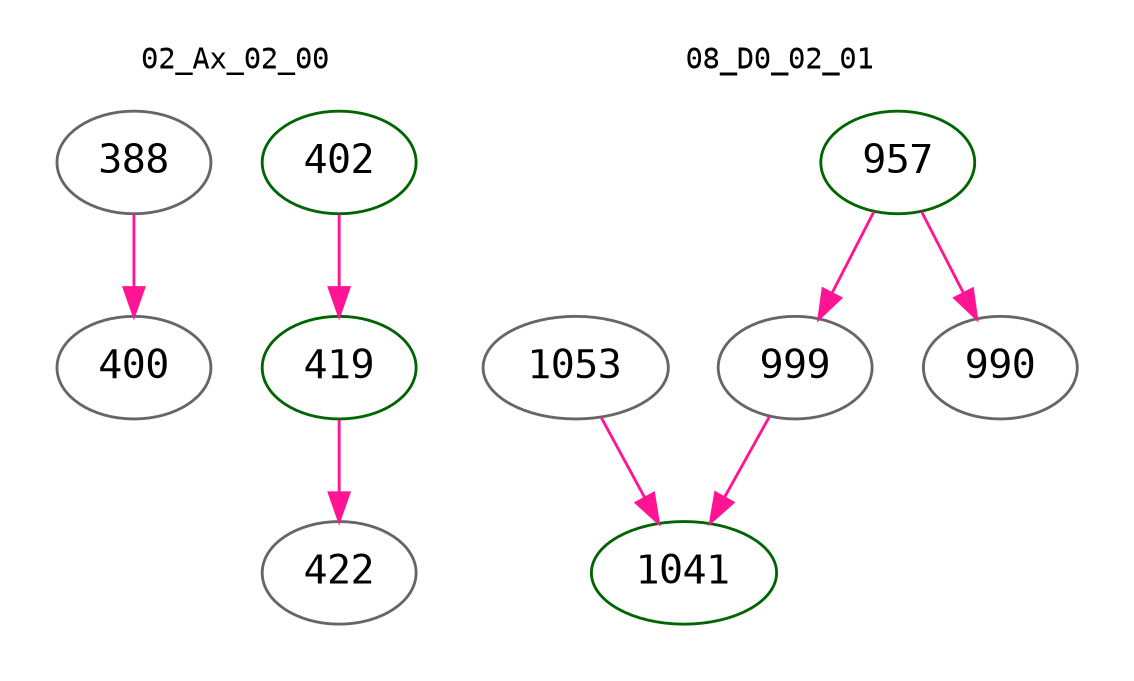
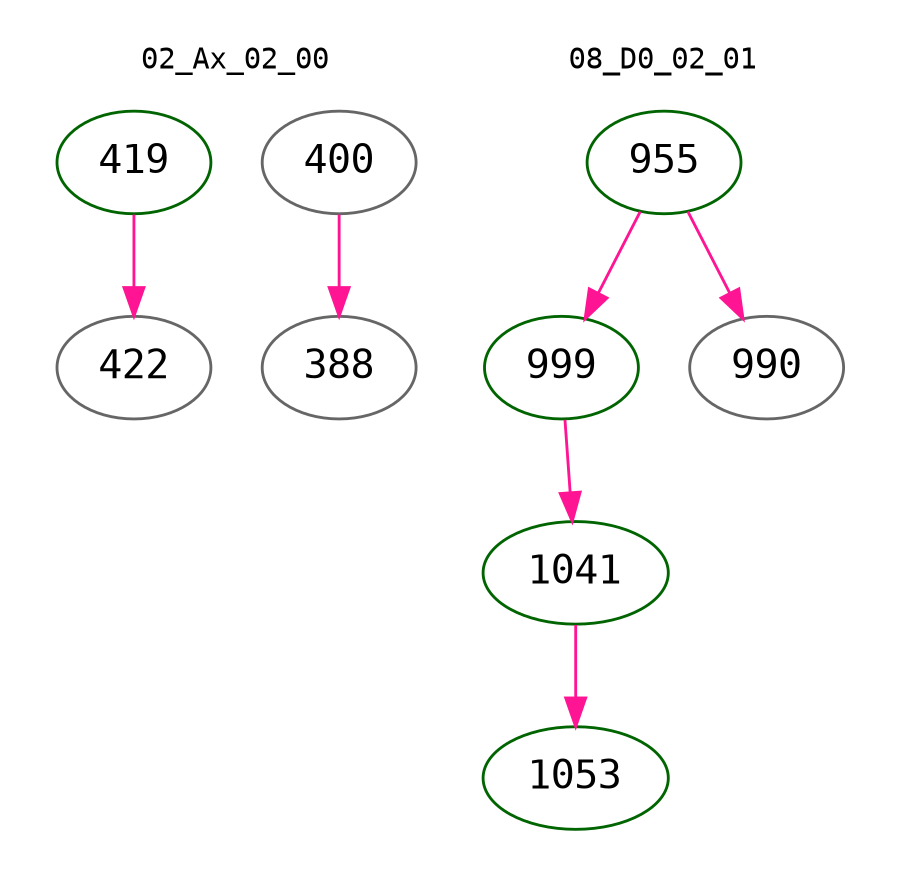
(339, 162) -> none
(898, 162) -> (664, 162)
(134, 251) -> (339, 251)
(576, 368) -> (576, 778)
(795, 368) -> (561, 368)
(623, 458) -> (576, 661)
